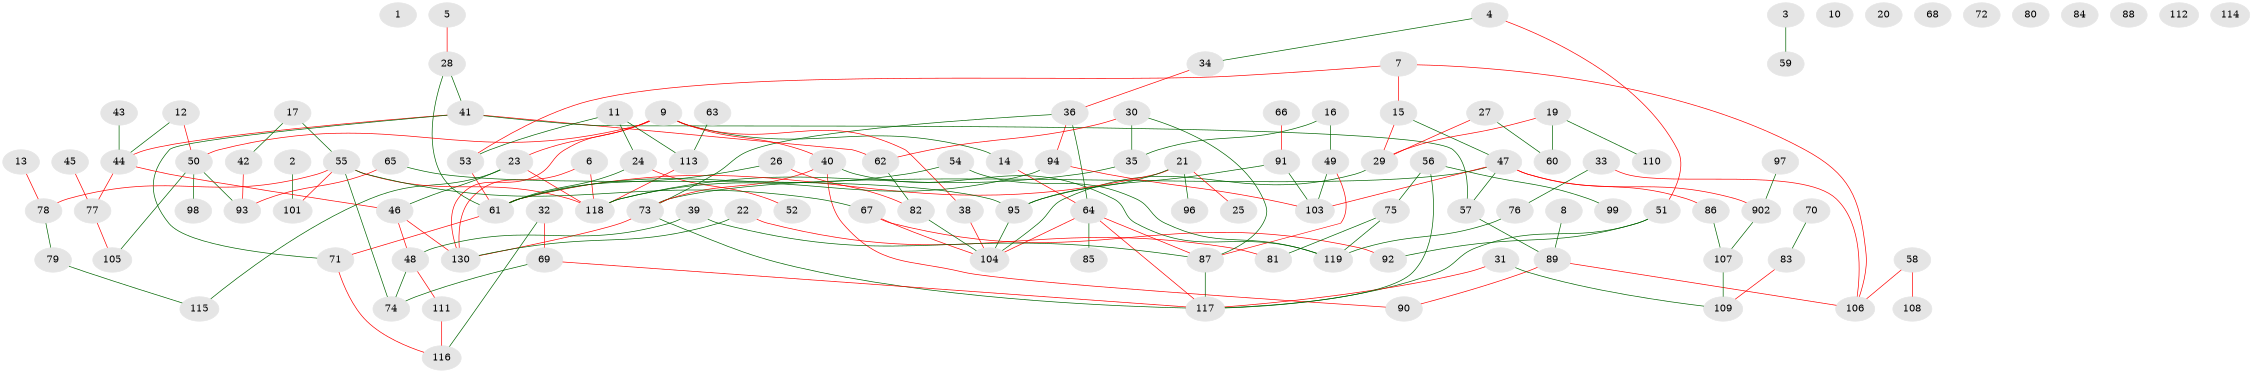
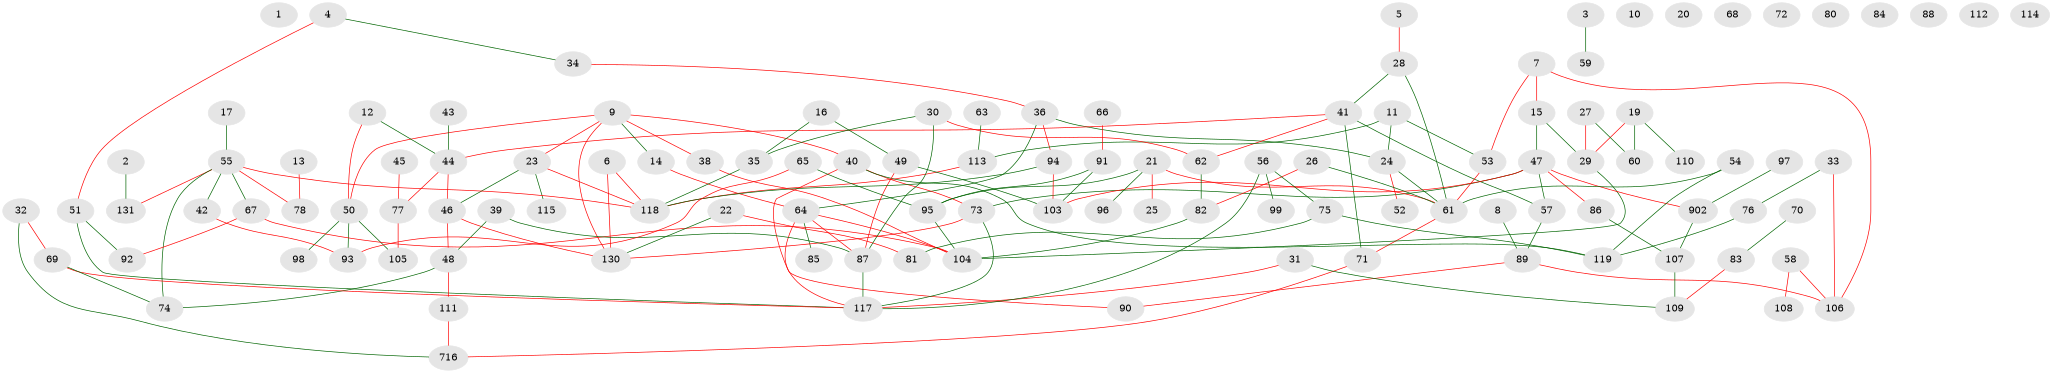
(939, 122) -> (1213, 139)
(1390, 134) -> (1561, 137)
(268, 137) -> (214, 187)
(293, 211) -> (126, 211)
(53, 260) -> none
(442, 358) -> (448, 358)
